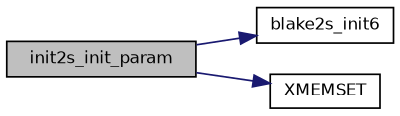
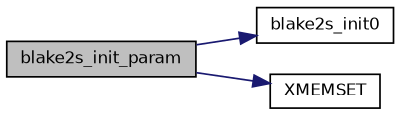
(325, 25) -> (325, 25)
(101, 59) -> (101, 59)
